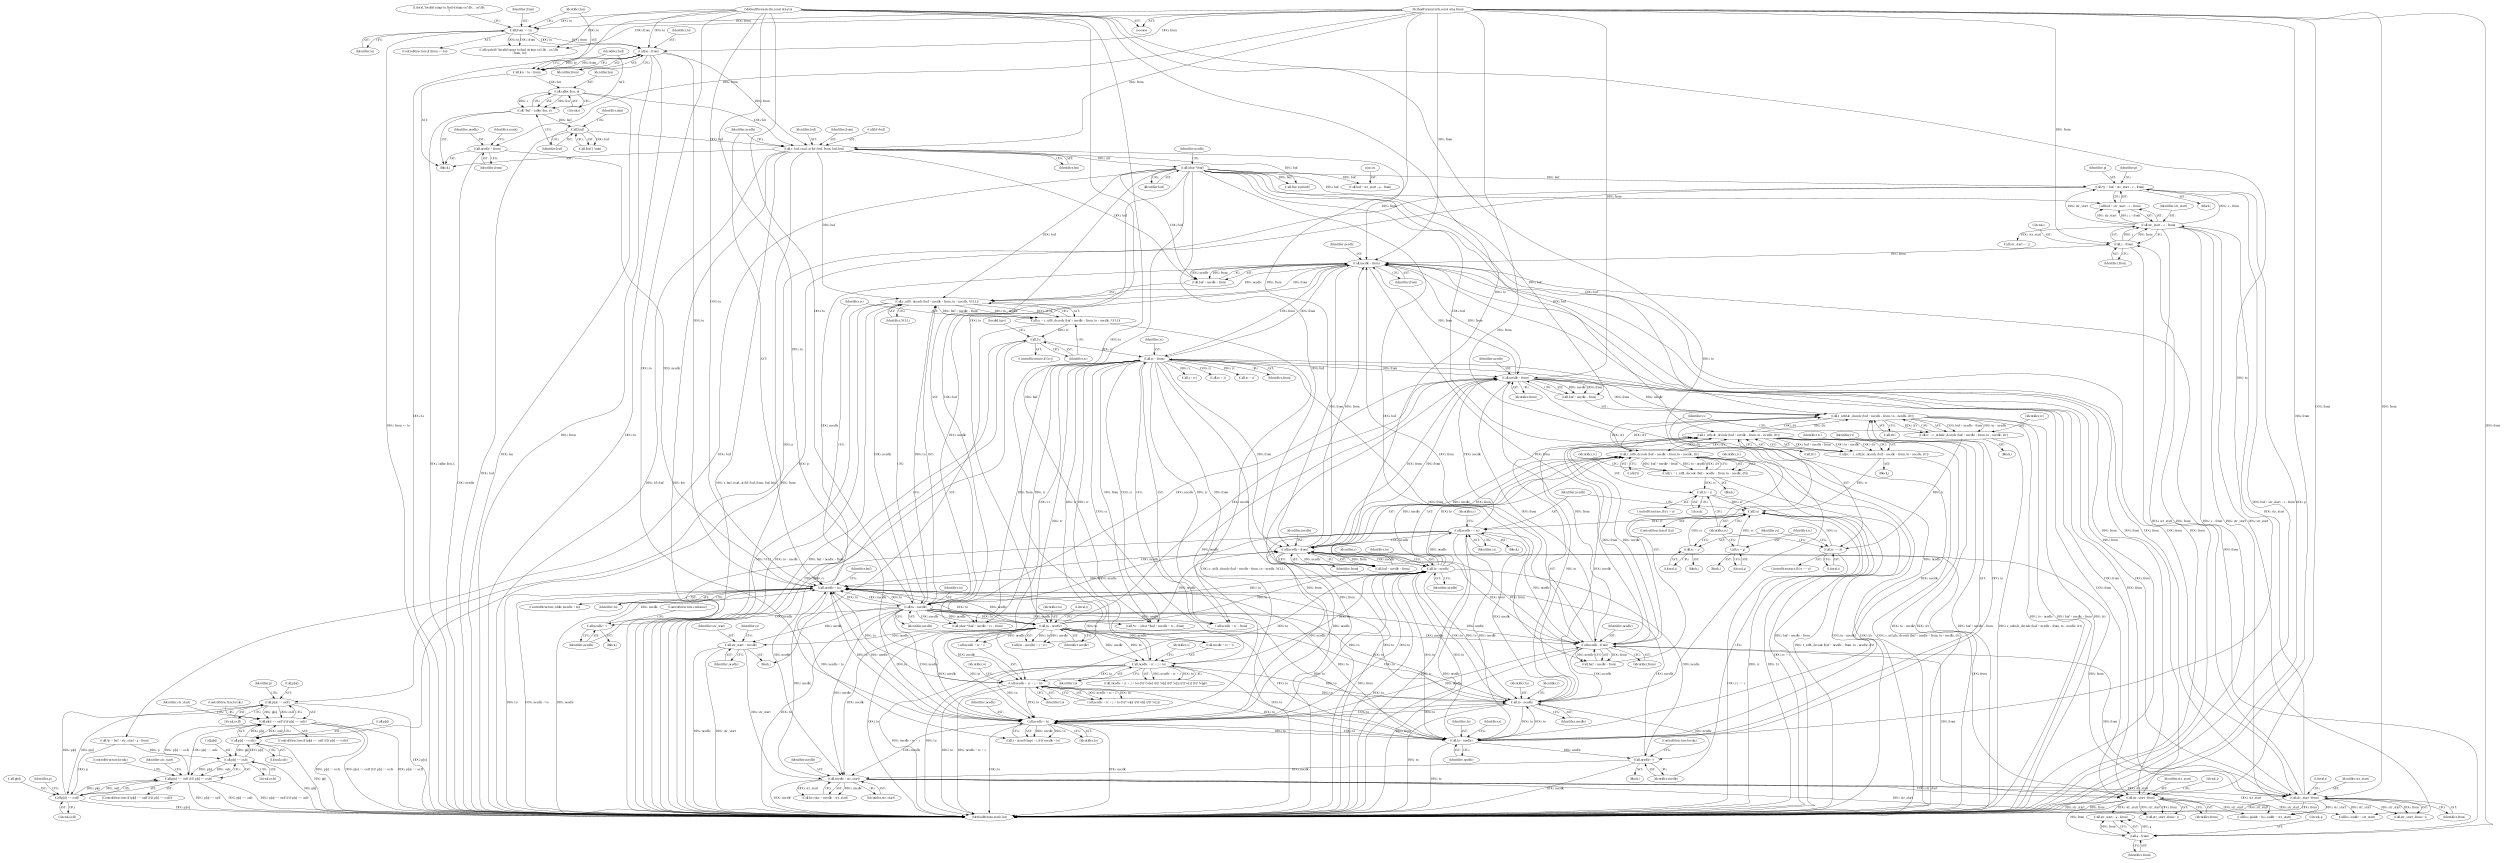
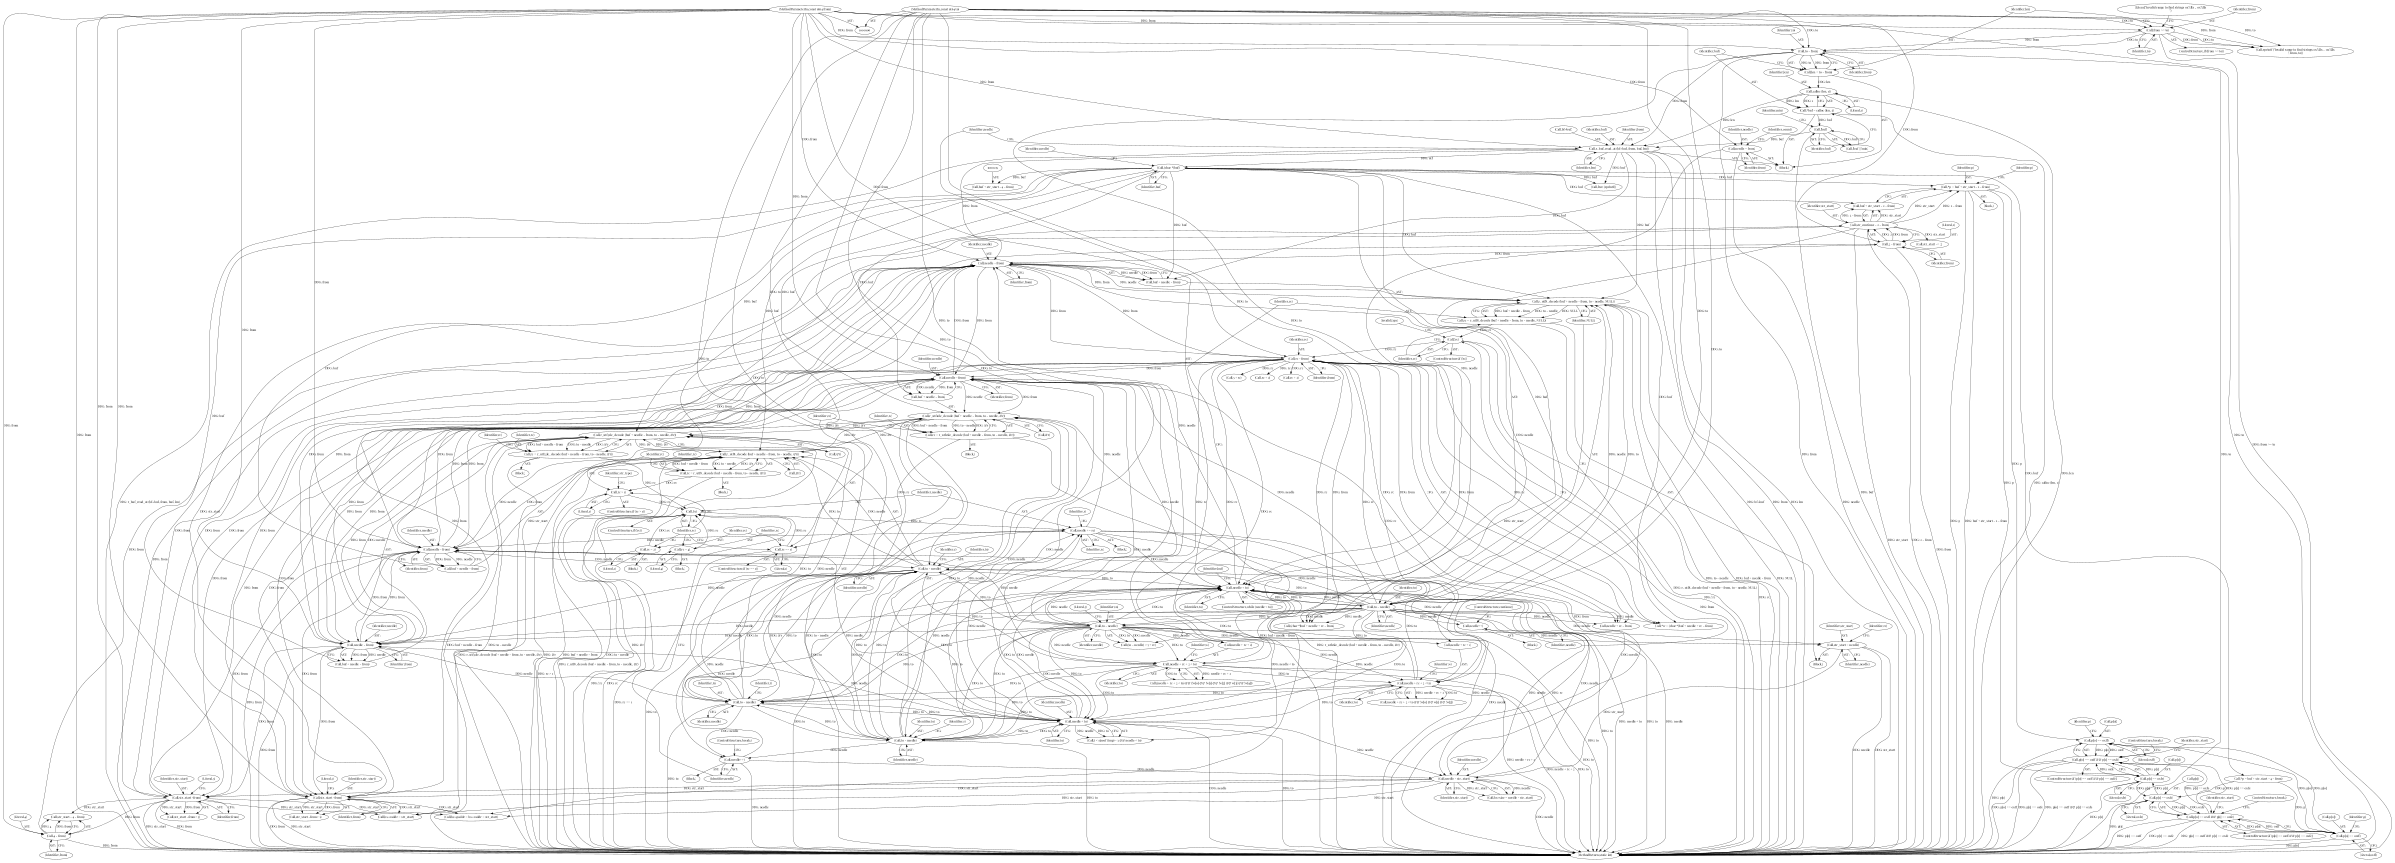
(2158, 225) -> (1869, 225)
none -> (1013, 243)
none -> (618, 473)
(1833, 550) -> (783, 550)
(1506, 786) -> (926, 797)
none -> (816, 855)
